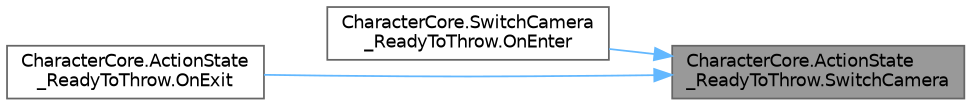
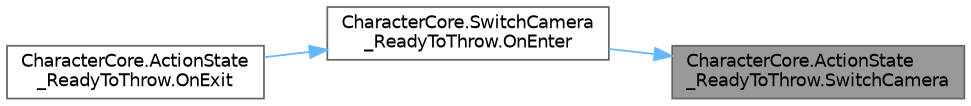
(459, 76) -> (287, 55)
